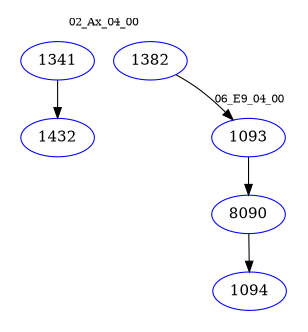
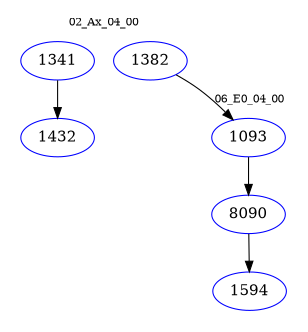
(250, 100) -> (250, 100)
(250, 291) -> (250, 291)
